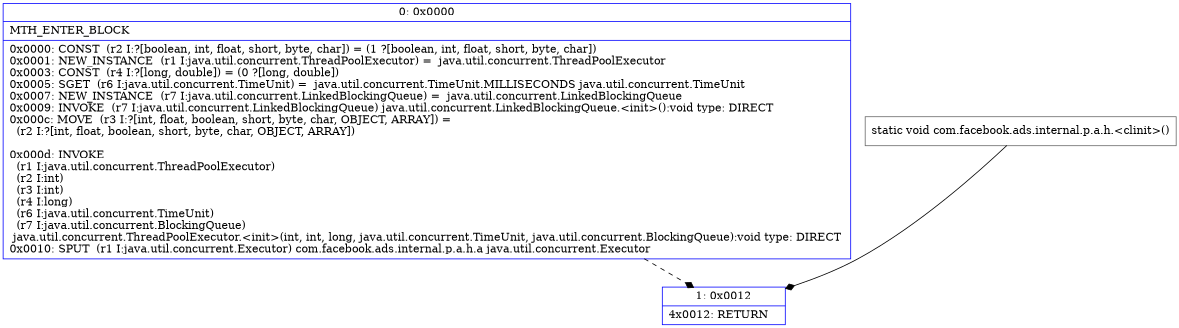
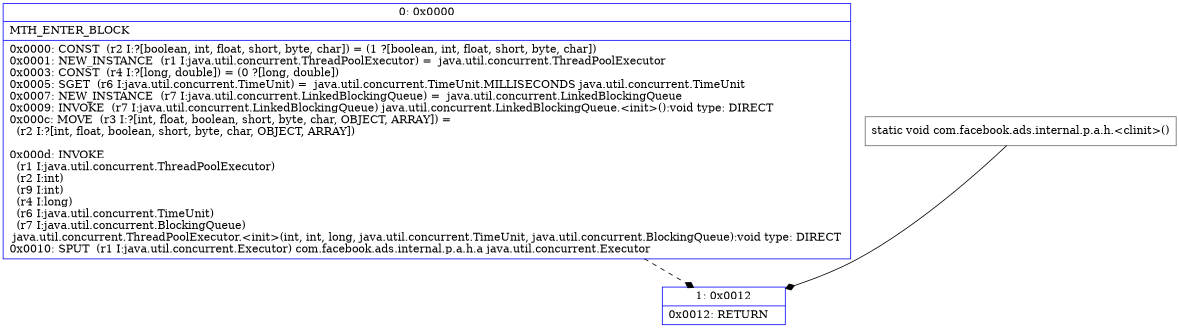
(37, 190) -> (37, 190)
(724, 315) -> (724, 315)
